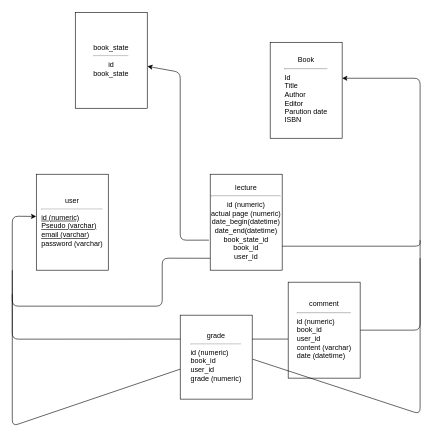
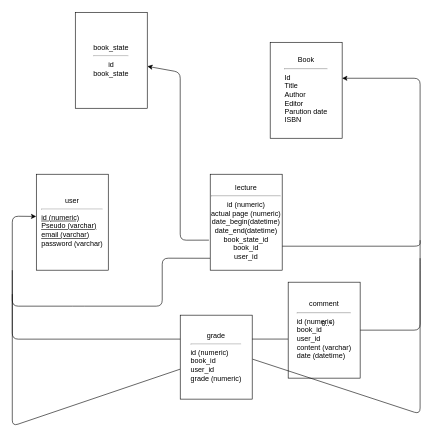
none -> (327, 324)
